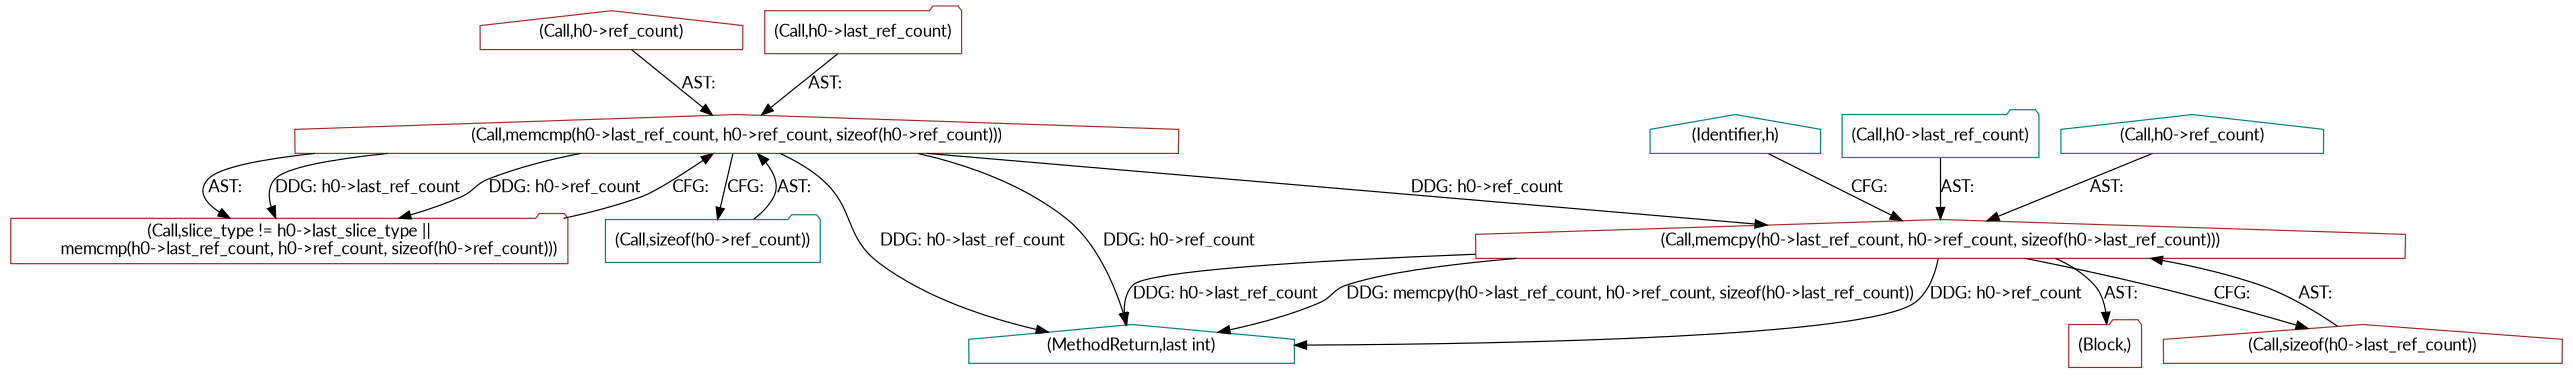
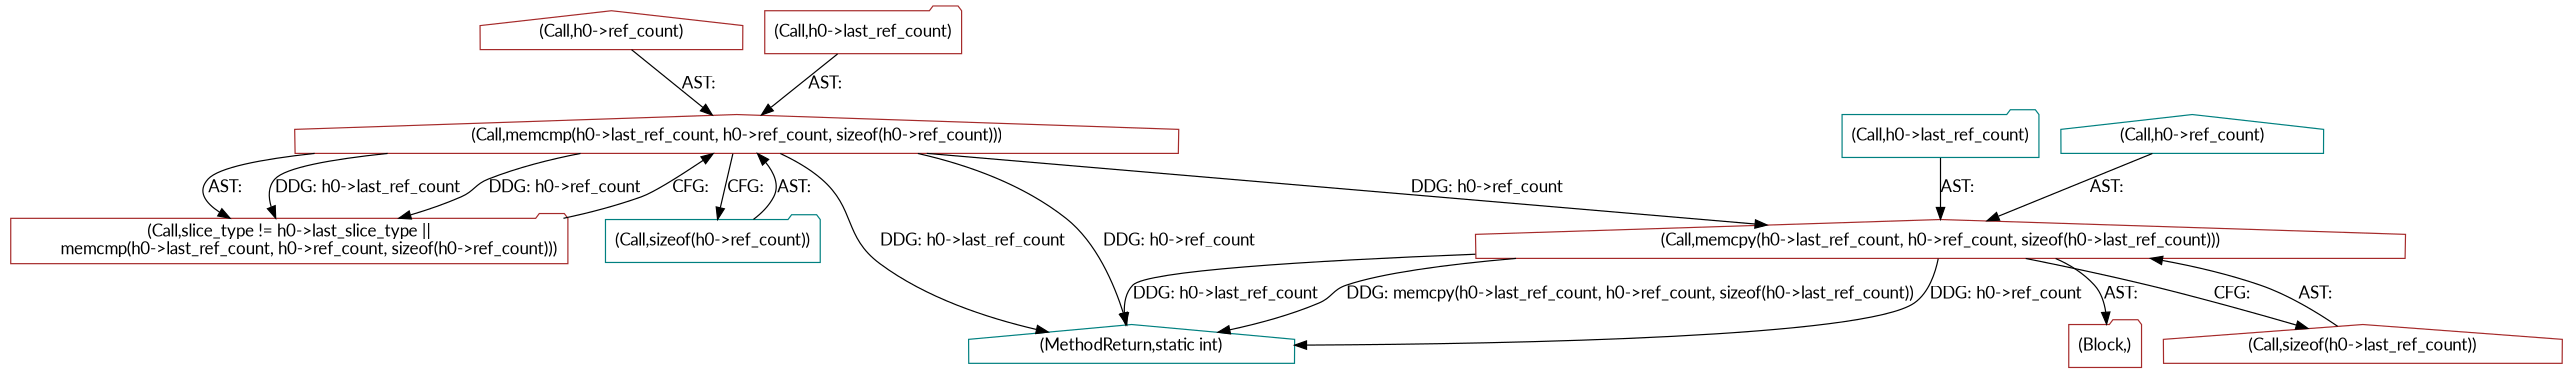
(1735, 136) -> none
(1132, 346) -> (1132, 346)
